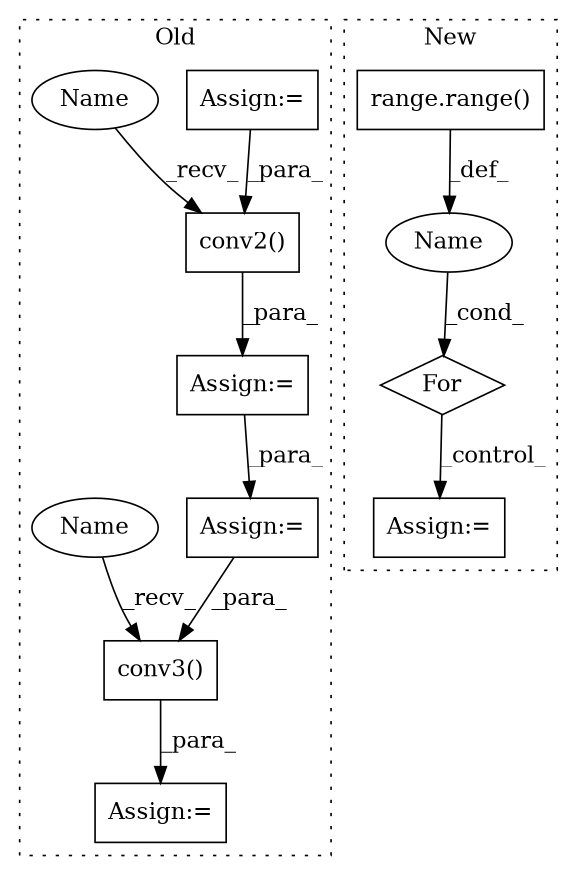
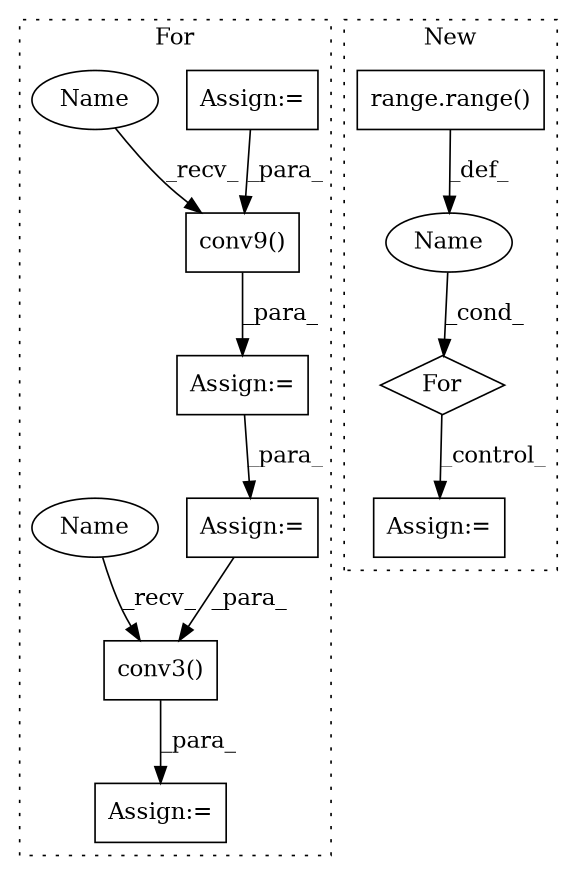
(175, 39) -> (175, 39)
(243, 243) -> (243, 243)
